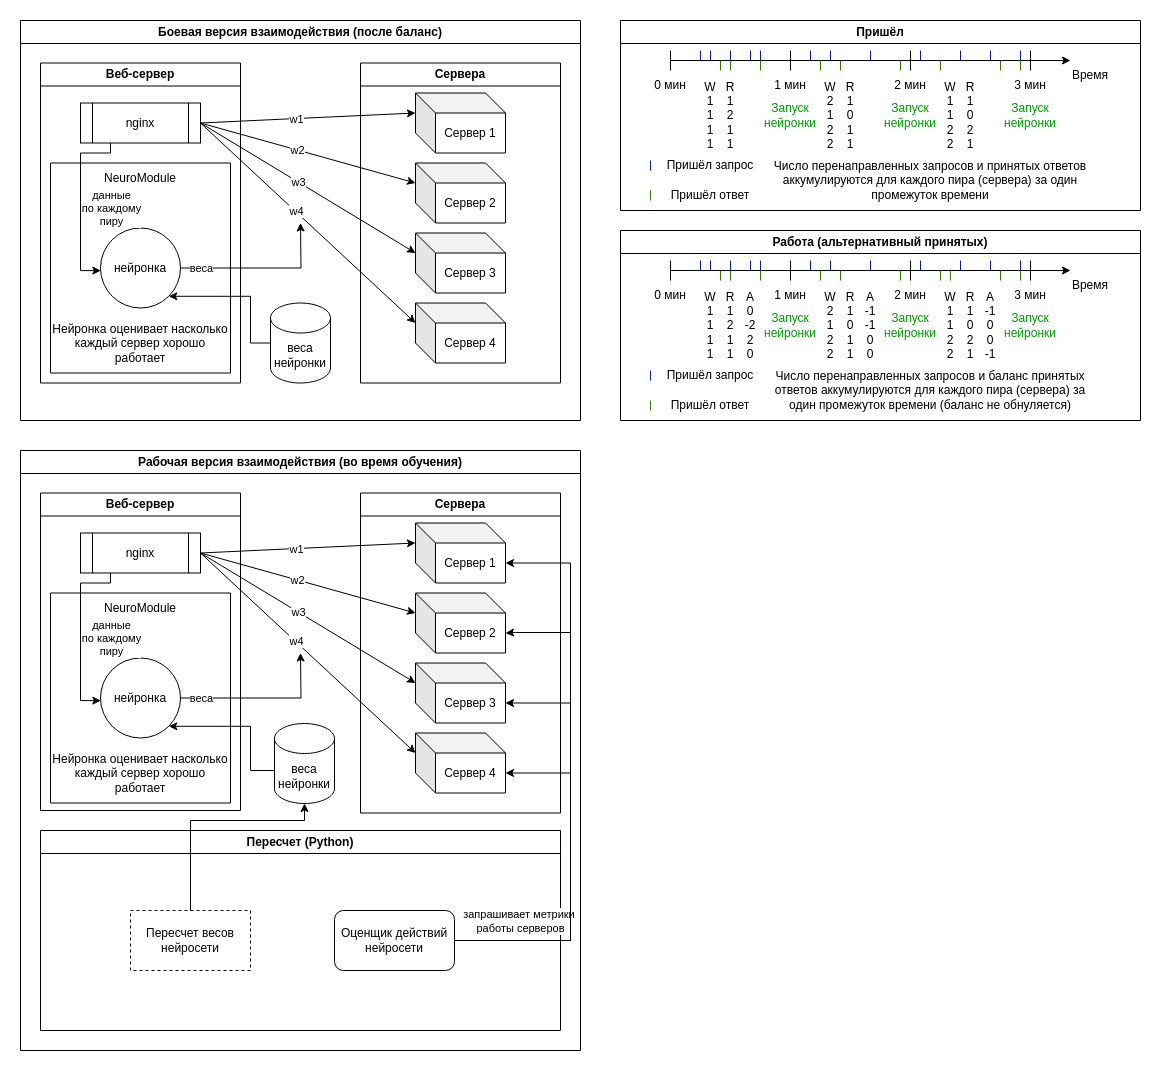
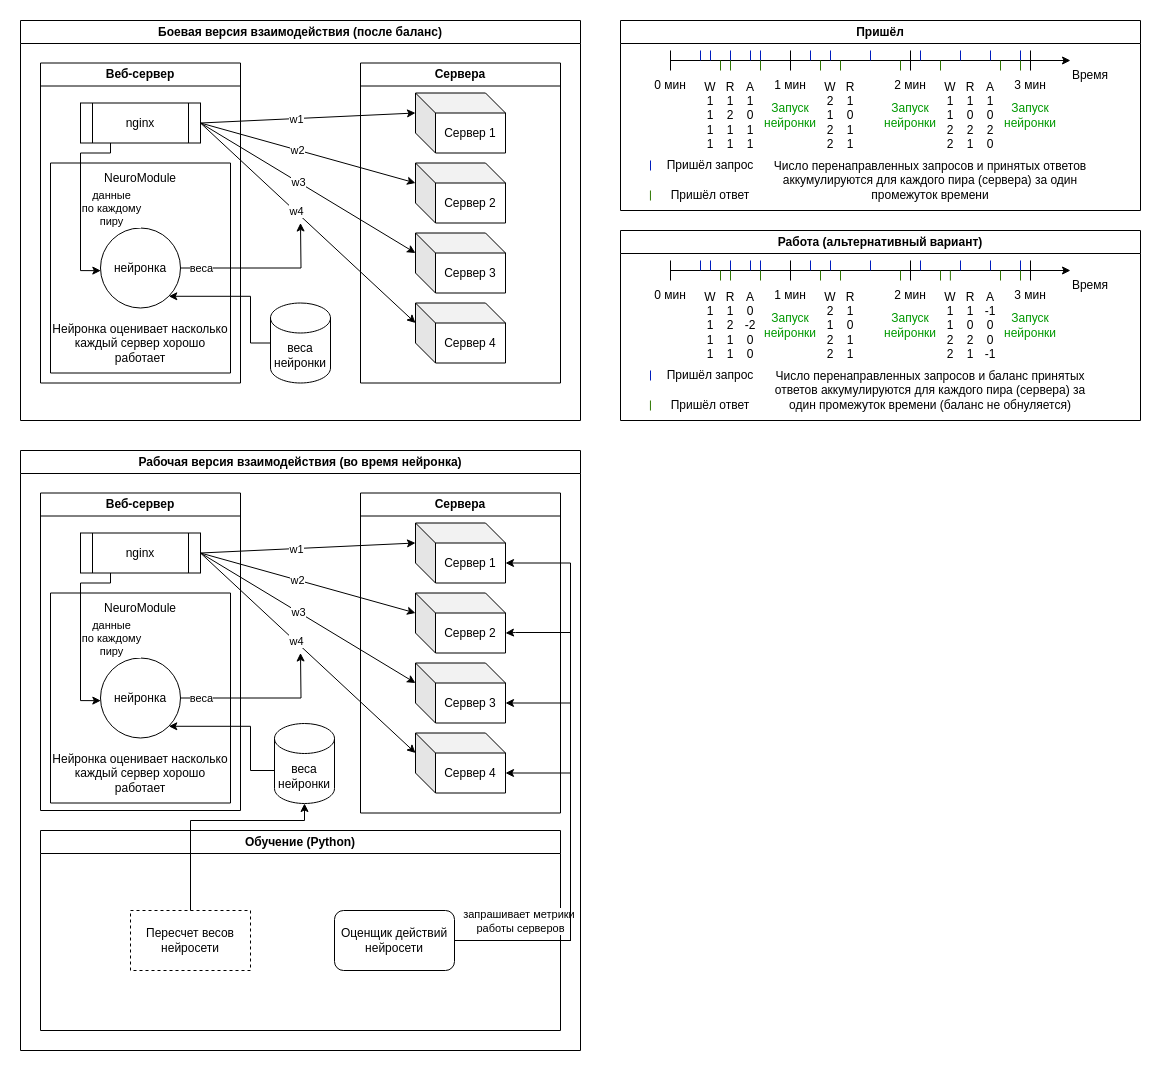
none -> (751, 116)
none -> (991, 116)
(881, 243) -> (881, 243)
(751, 326) -> (751, 326)
(871, 326) -> none
(301, 463) -> (301, 463)
(301, 843) -> (301, 843)
